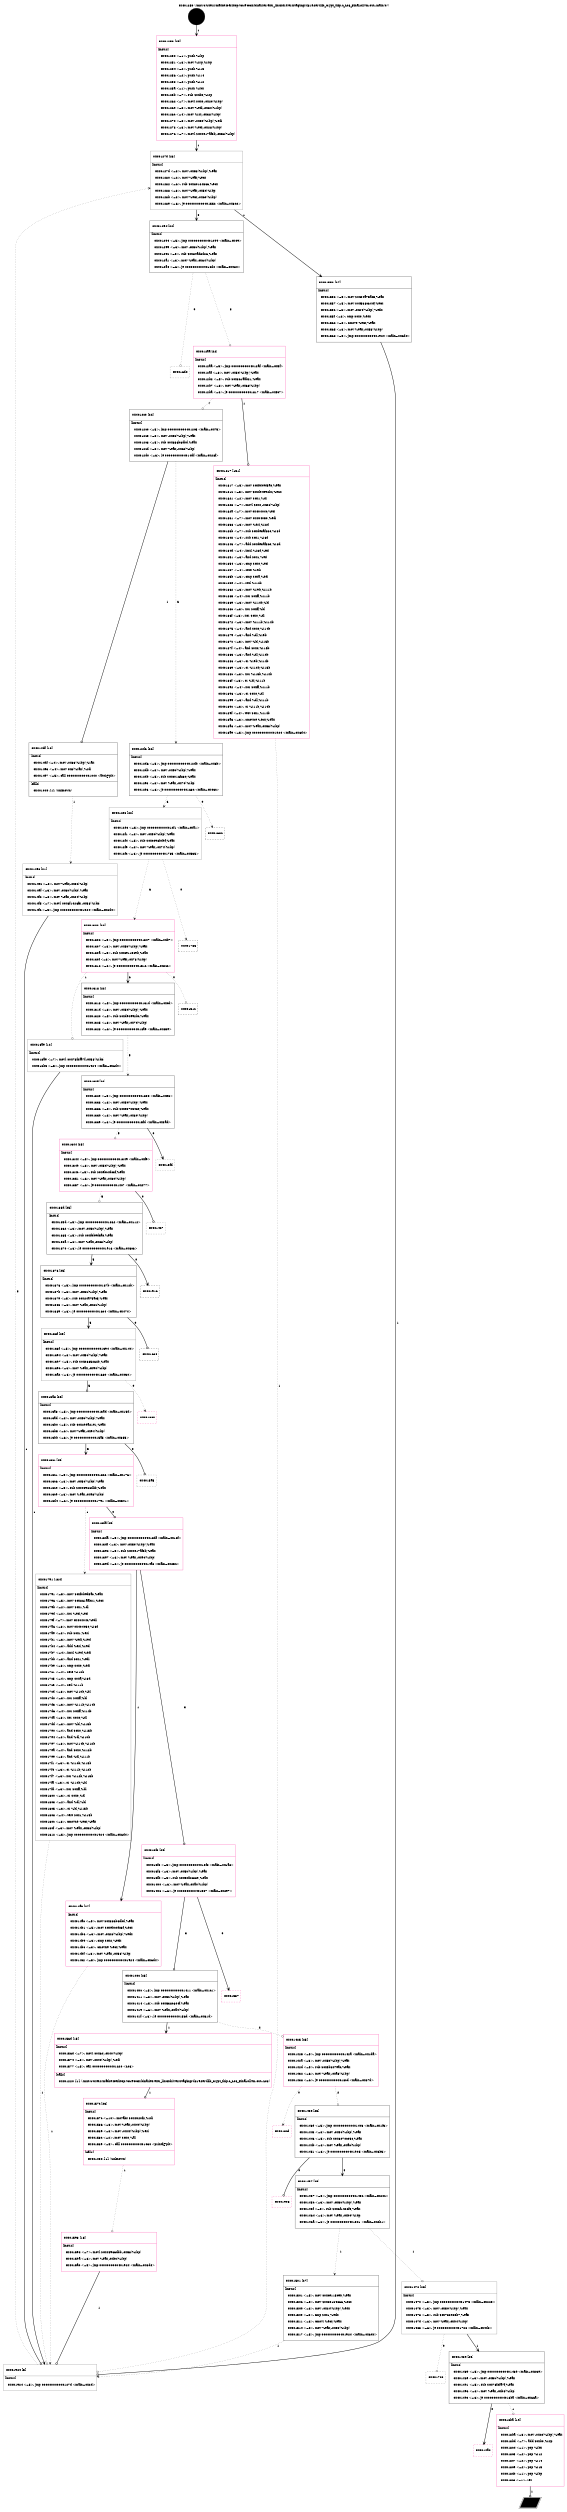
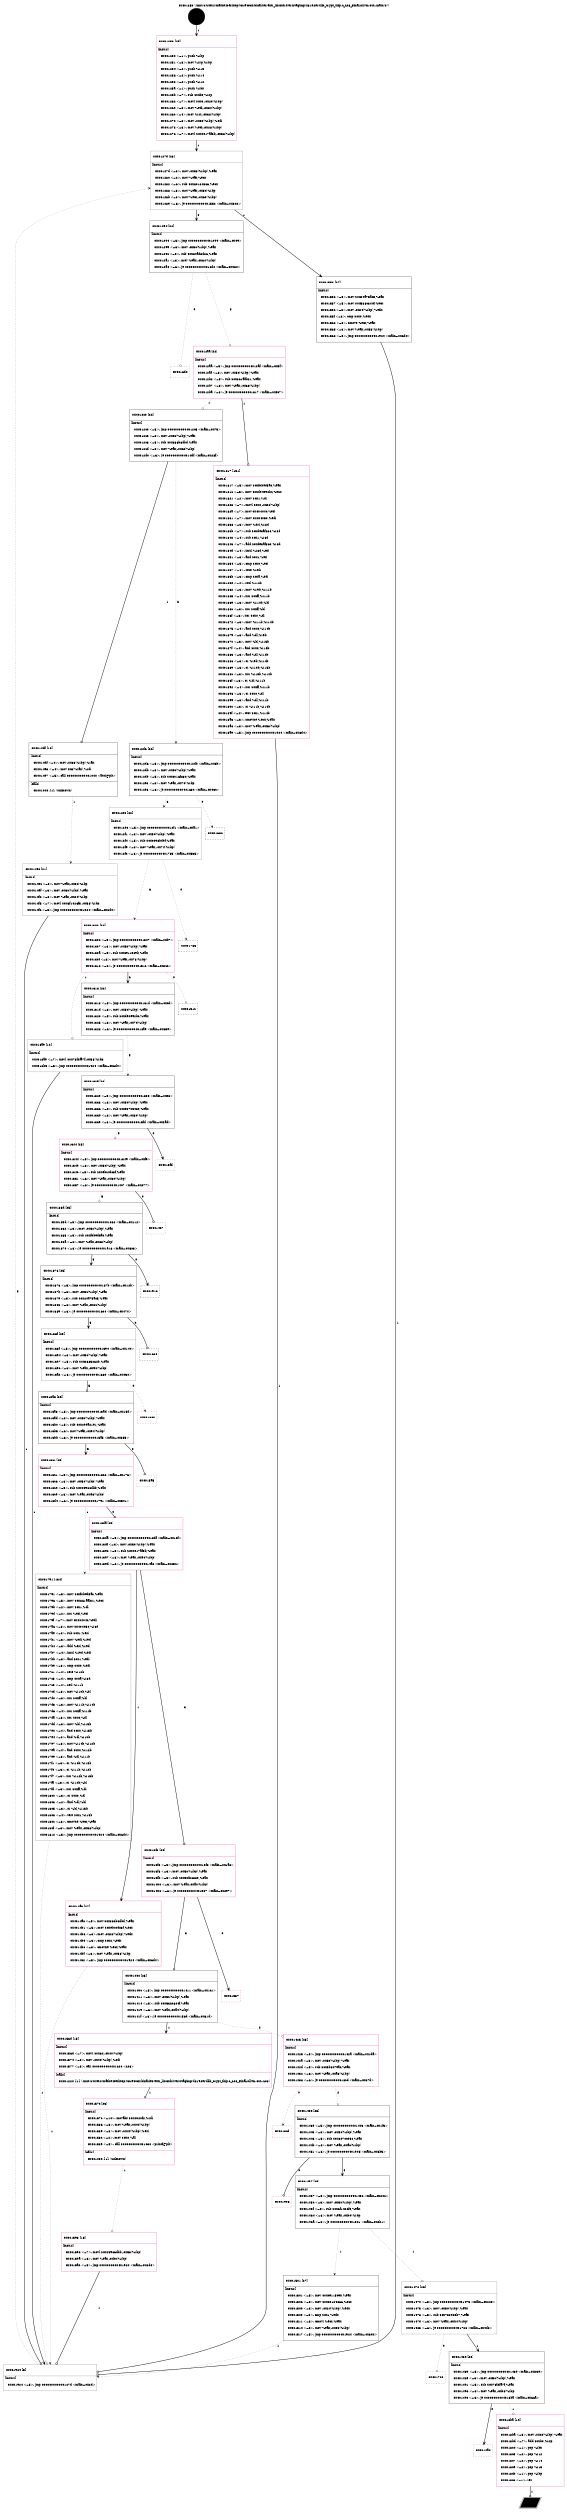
(277, 1617) -> (277, 1617)
